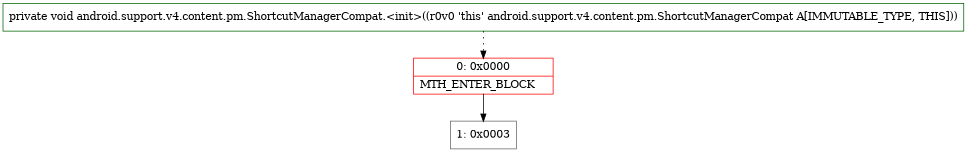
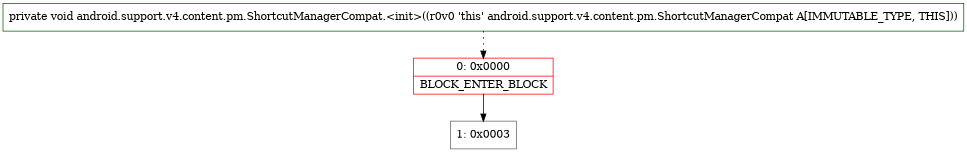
(477, 85) -> (483, 85)
